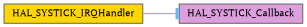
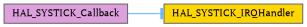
(159, 14) -> (143, 14)
